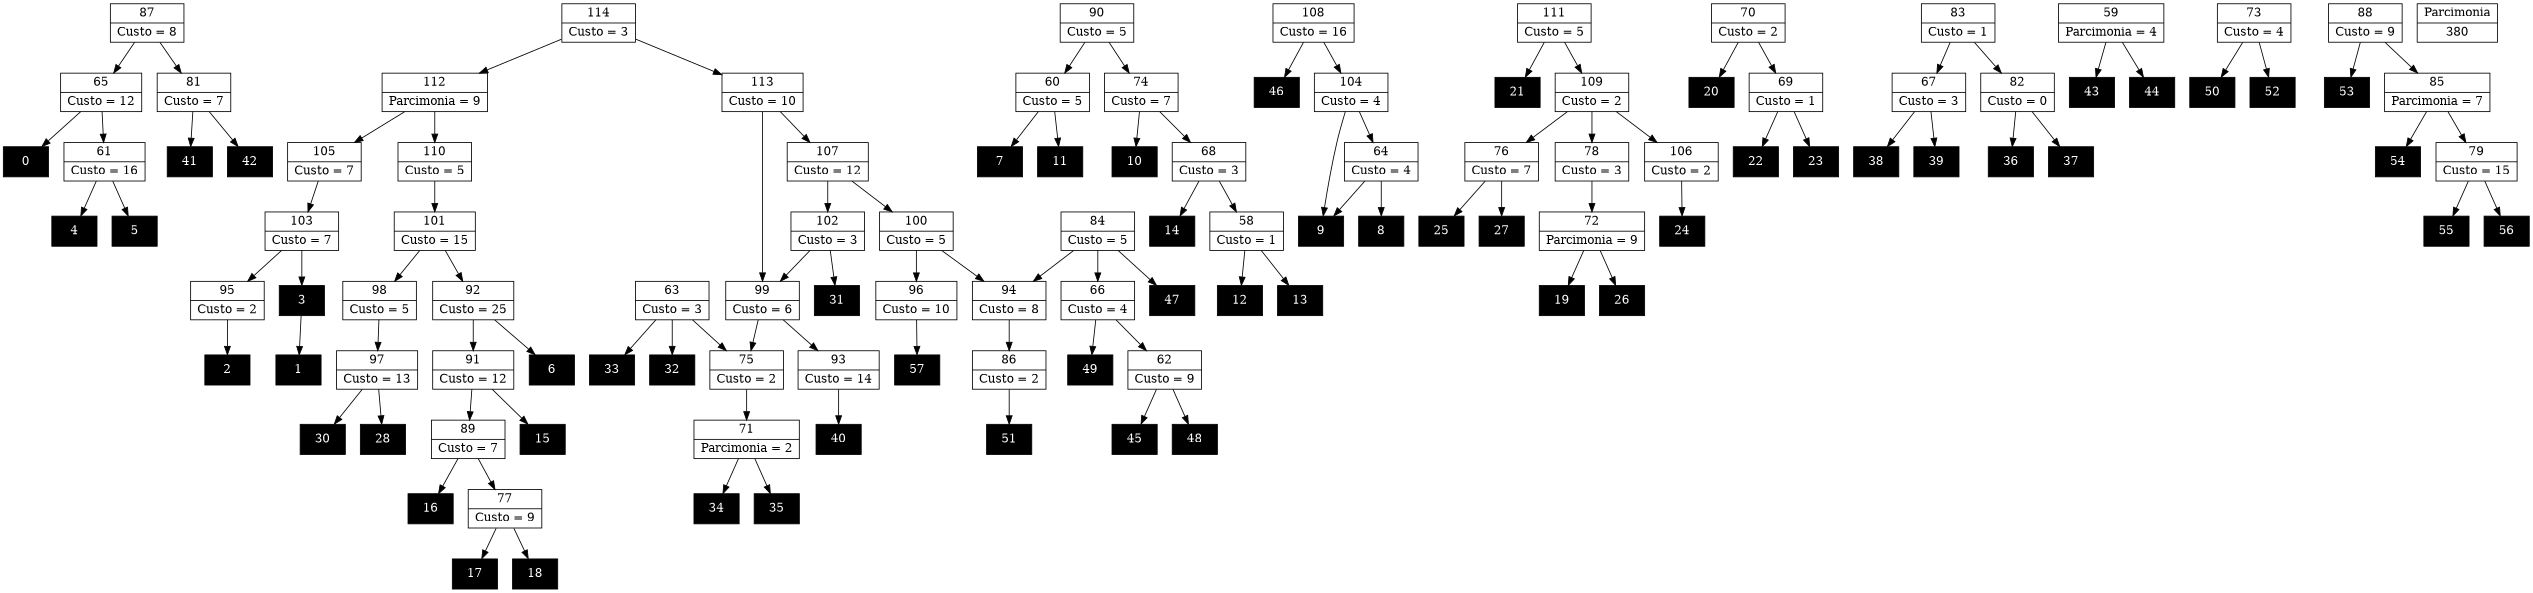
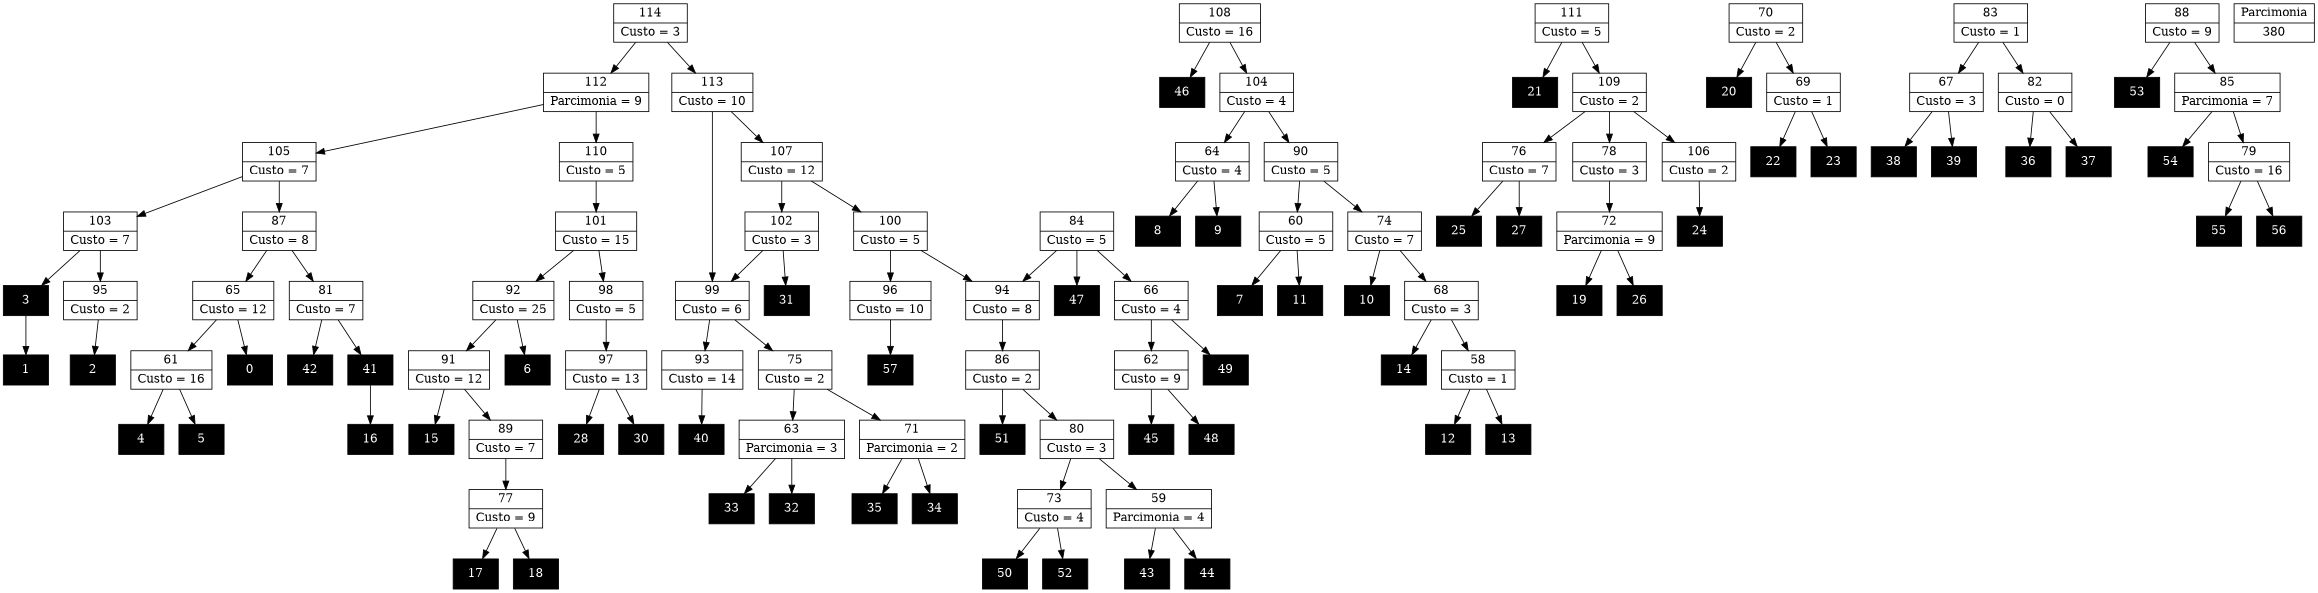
(1333, 159) -> (1277, 124)
(2477, 171) -> (2249, 171)
none -> (279, 192)
(672, 310) -> (792, 449)
(706, 332) -> (794, 400)
none -> (1077, 439)
(450, 472) -> (370, 400)
